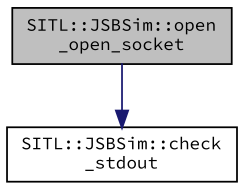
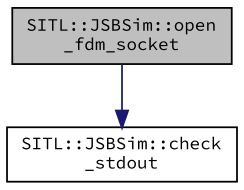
(122, 36) -> (122, 36)
